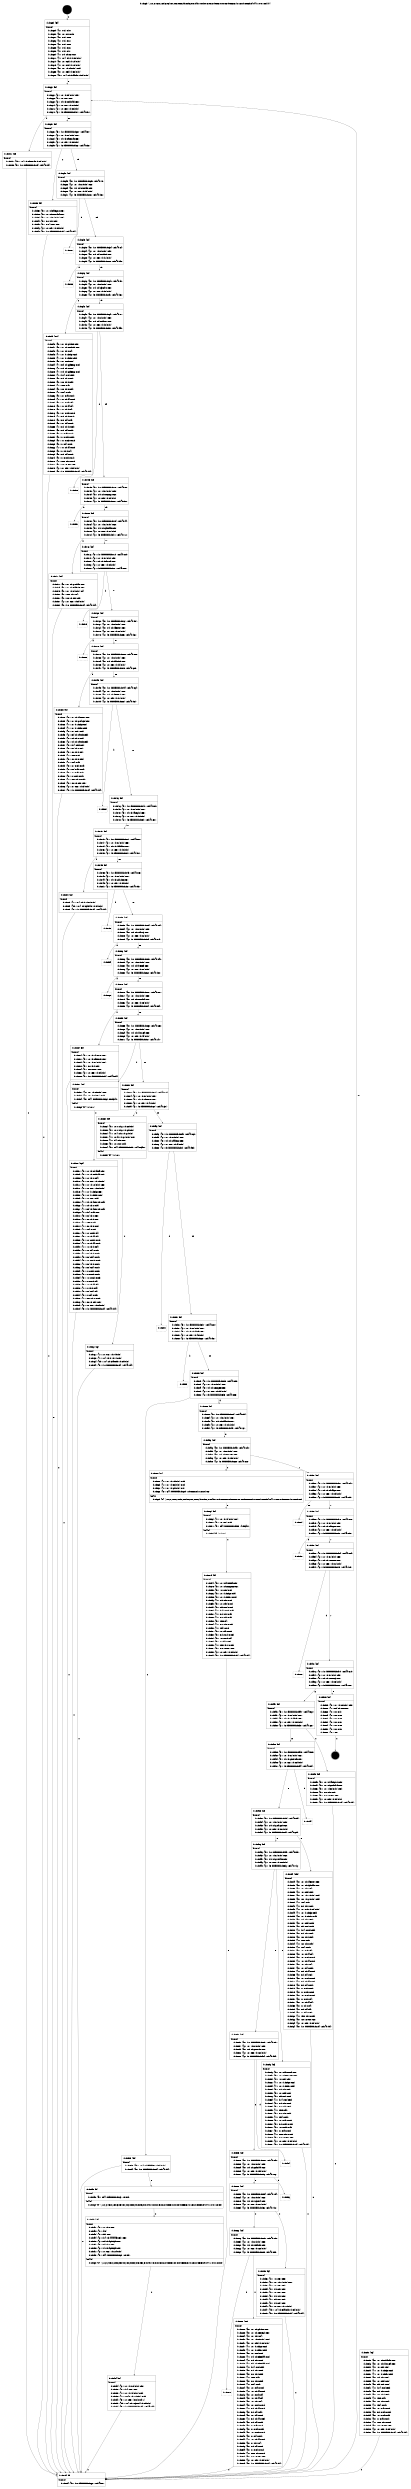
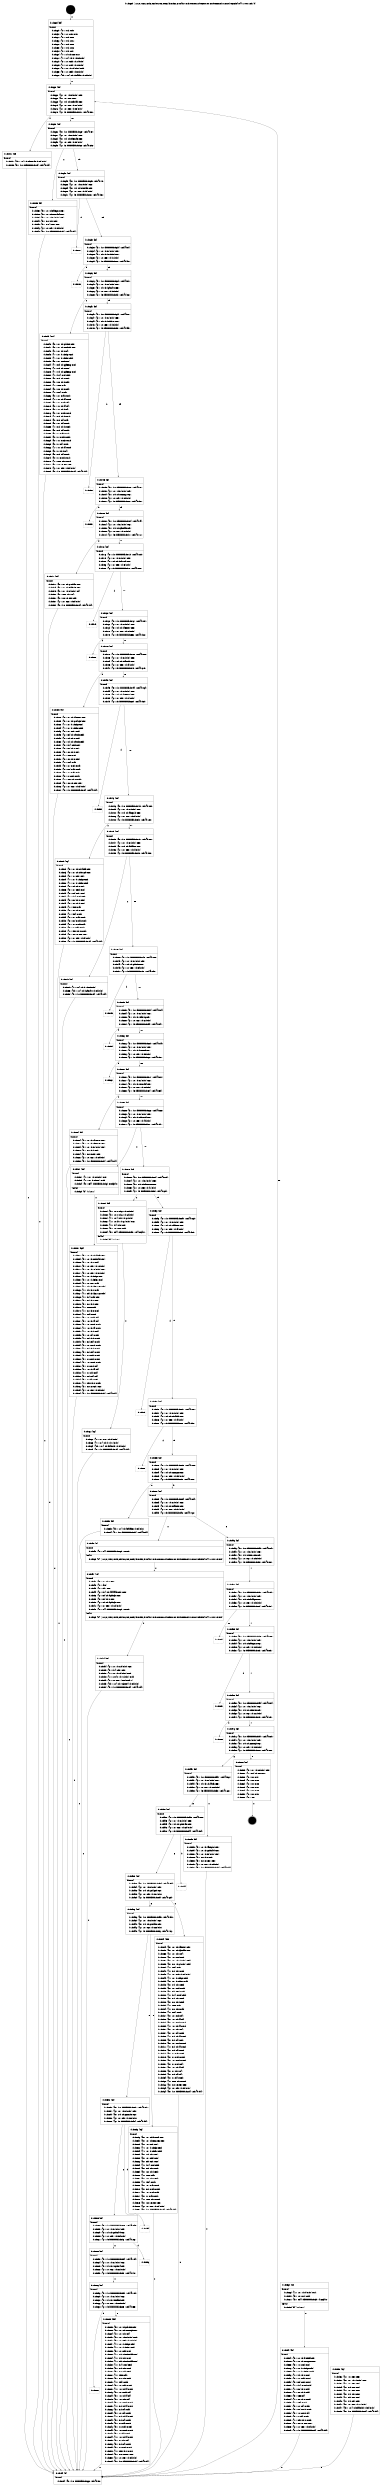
none -> (97, 839)
(226, 1487) -> none
(150, 2179) -> (163, 1528)
(285, 2238) -> none
